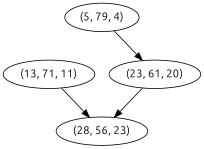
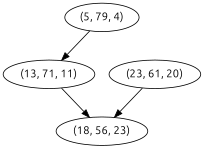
(125, 43) -> (78, 43)
(102, 131) -> (102, 131)
